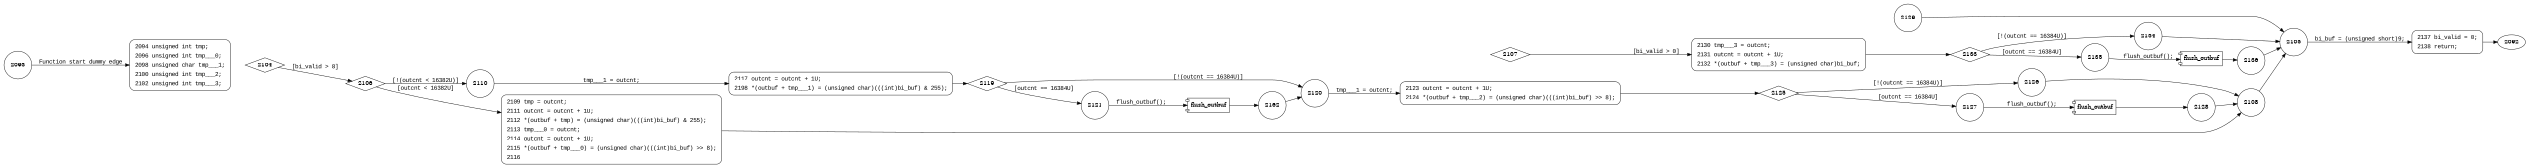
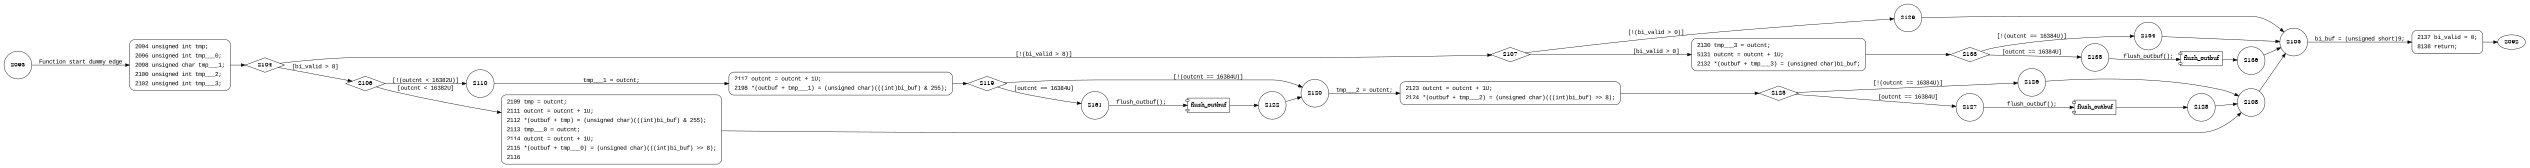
none -> (1707, 33)
(2424, 47) -> (2424, 47)
(1704, 55) -> (1704, 55)
none -> (884, 57)
none -> (236, 65)
(1364, 90) -> (1364, 90)
(1095, 105) -> (1095, 105)
(1272, 105) -> (1272, 105)
